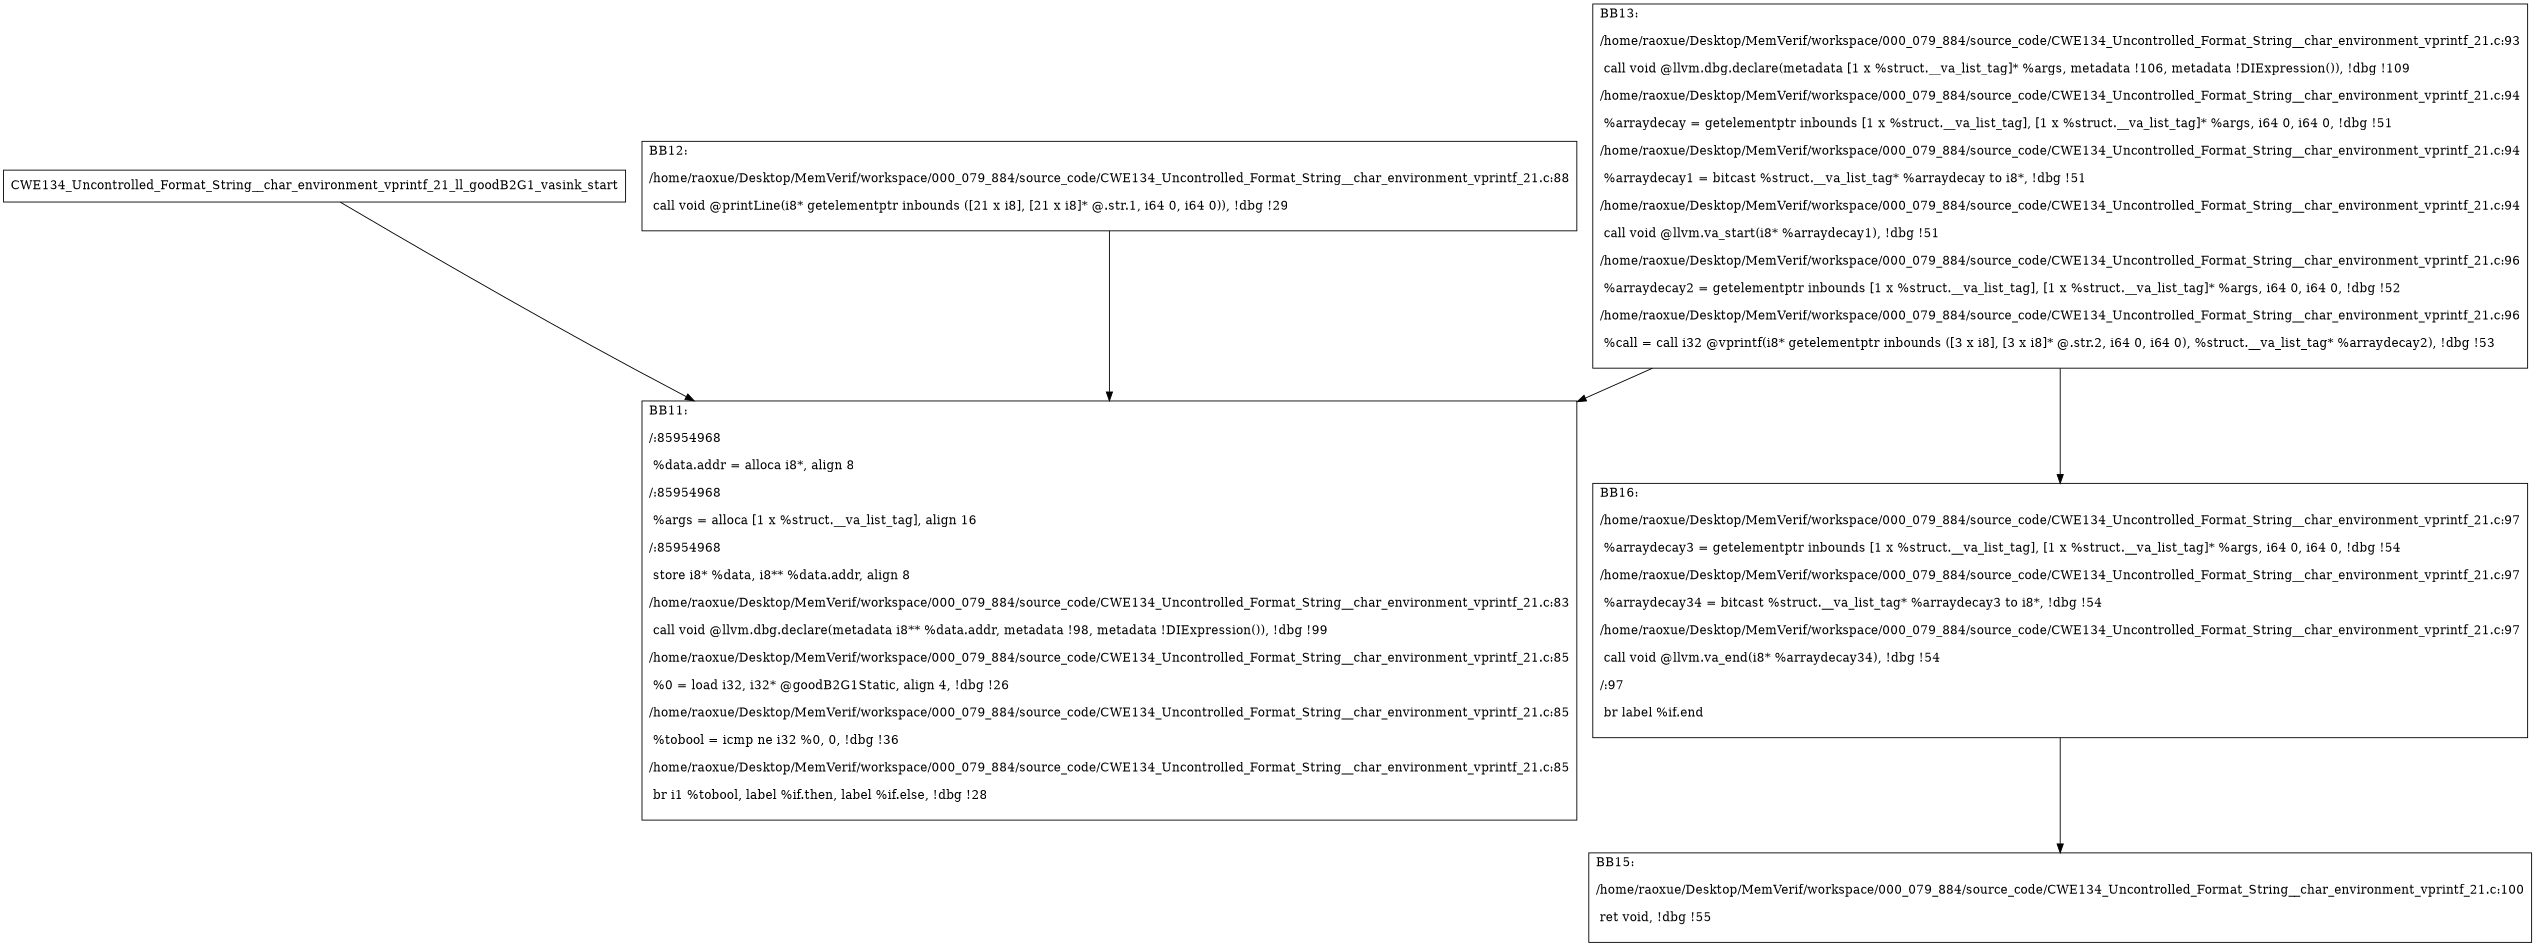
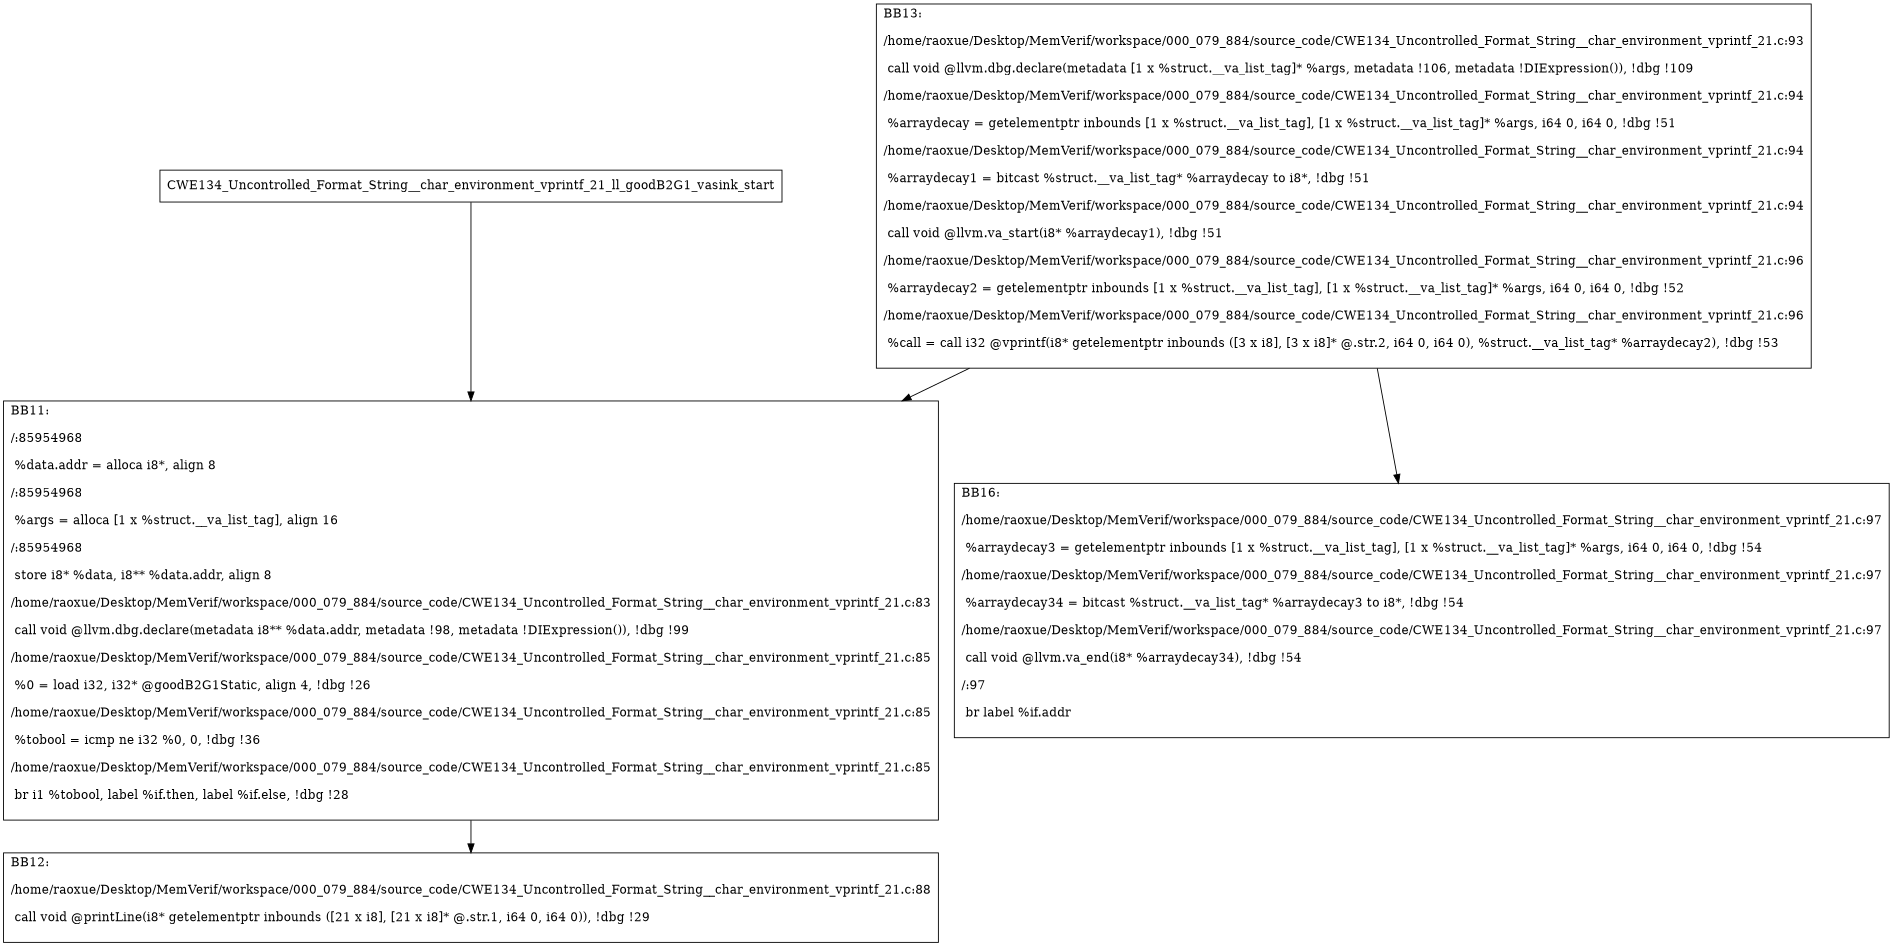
(1109, 311) -> (471, 832)
(1652, 713) -> (1016, 713)
(2060, 898) -> none
